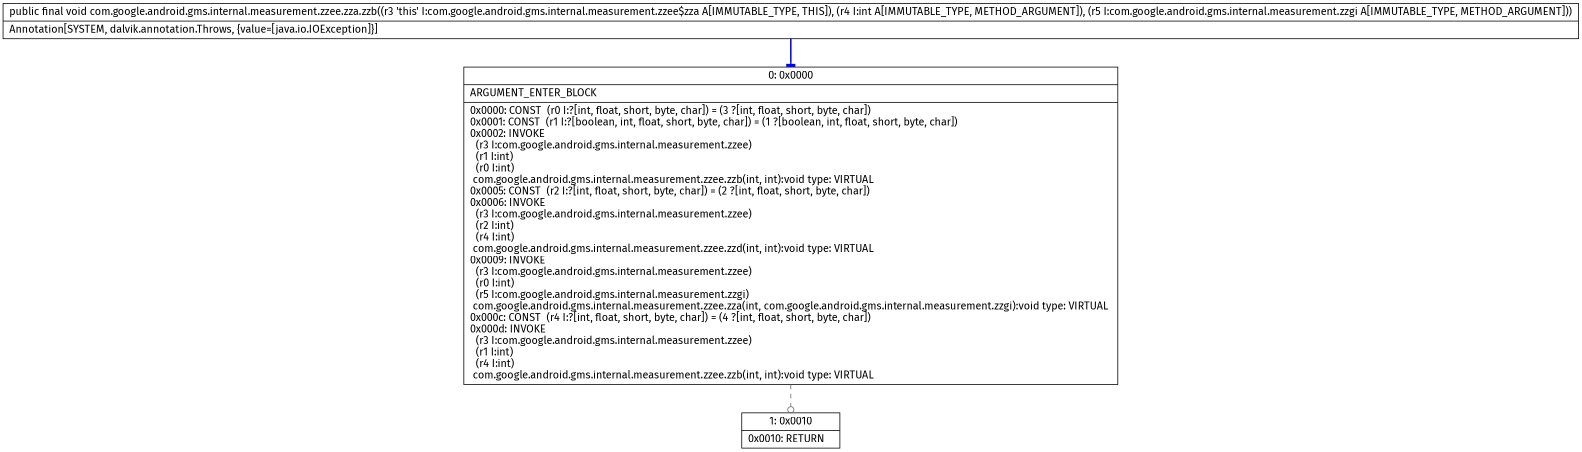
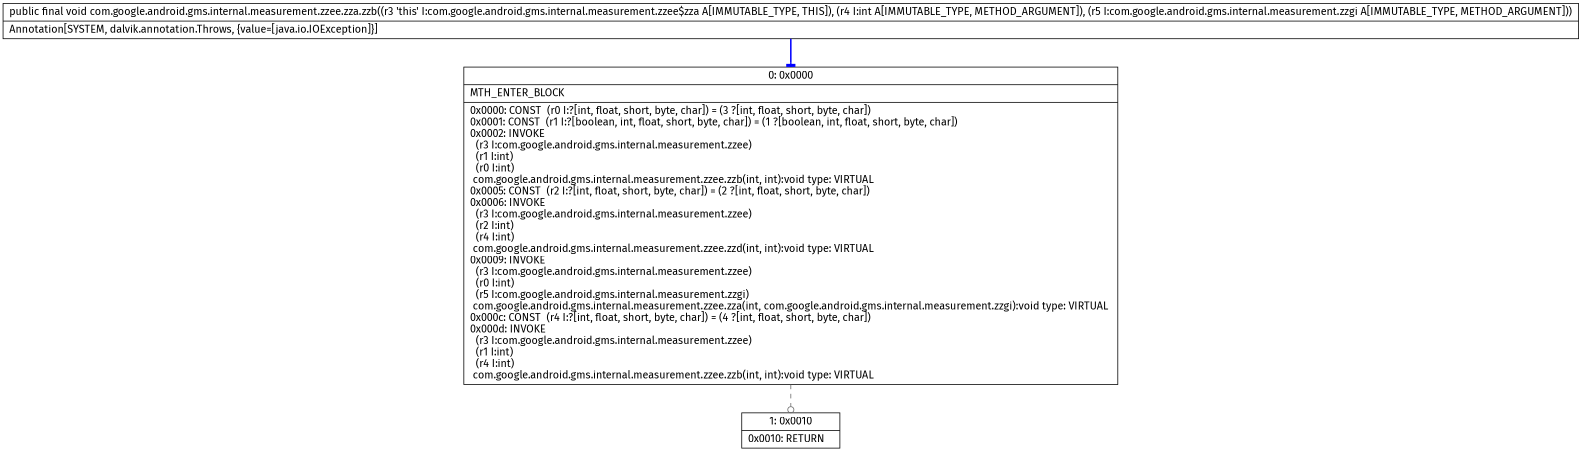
(534, 93) -> (518, 93)
